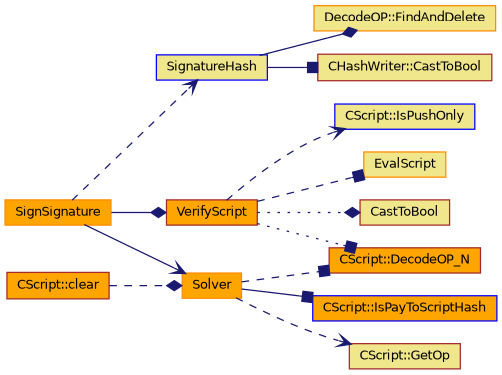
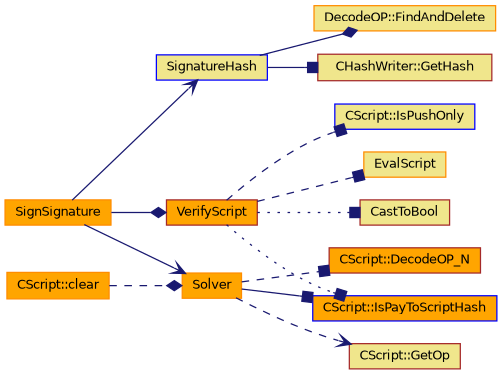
(405, 67) -> (405, 67)
(130, 144) -> (130, 144)
(277, 162) -> (277, 162)
(302, 212) -> (302, 212)
(300, 234) -> (277, 263)
(58, 286) -> (58, 286)
